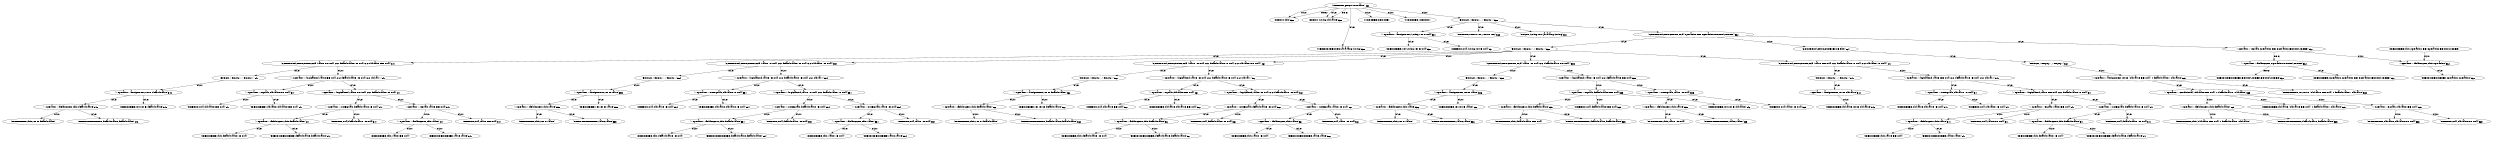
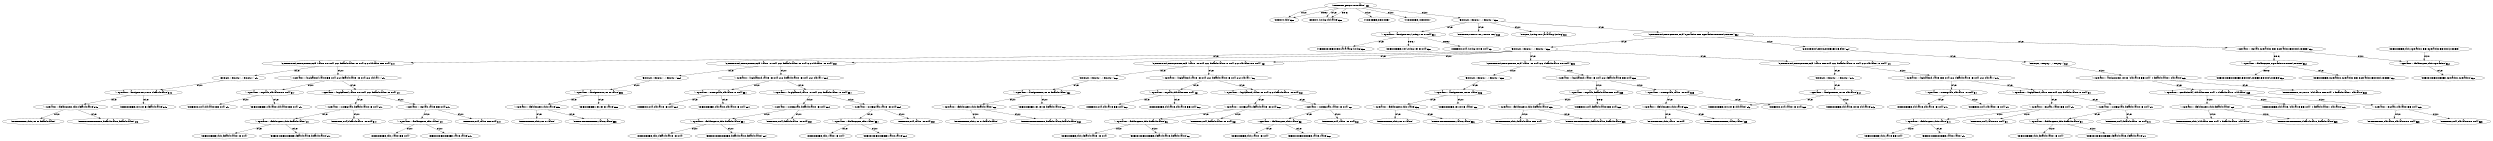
(1349, 27) -> (1375, 42)
(1412, 42) -> (1412, 42)
(1447, 42) -> (1447, 42)
(1666, 98) -> (1788, 102)
(1600, 100) -> (1600, 100)
